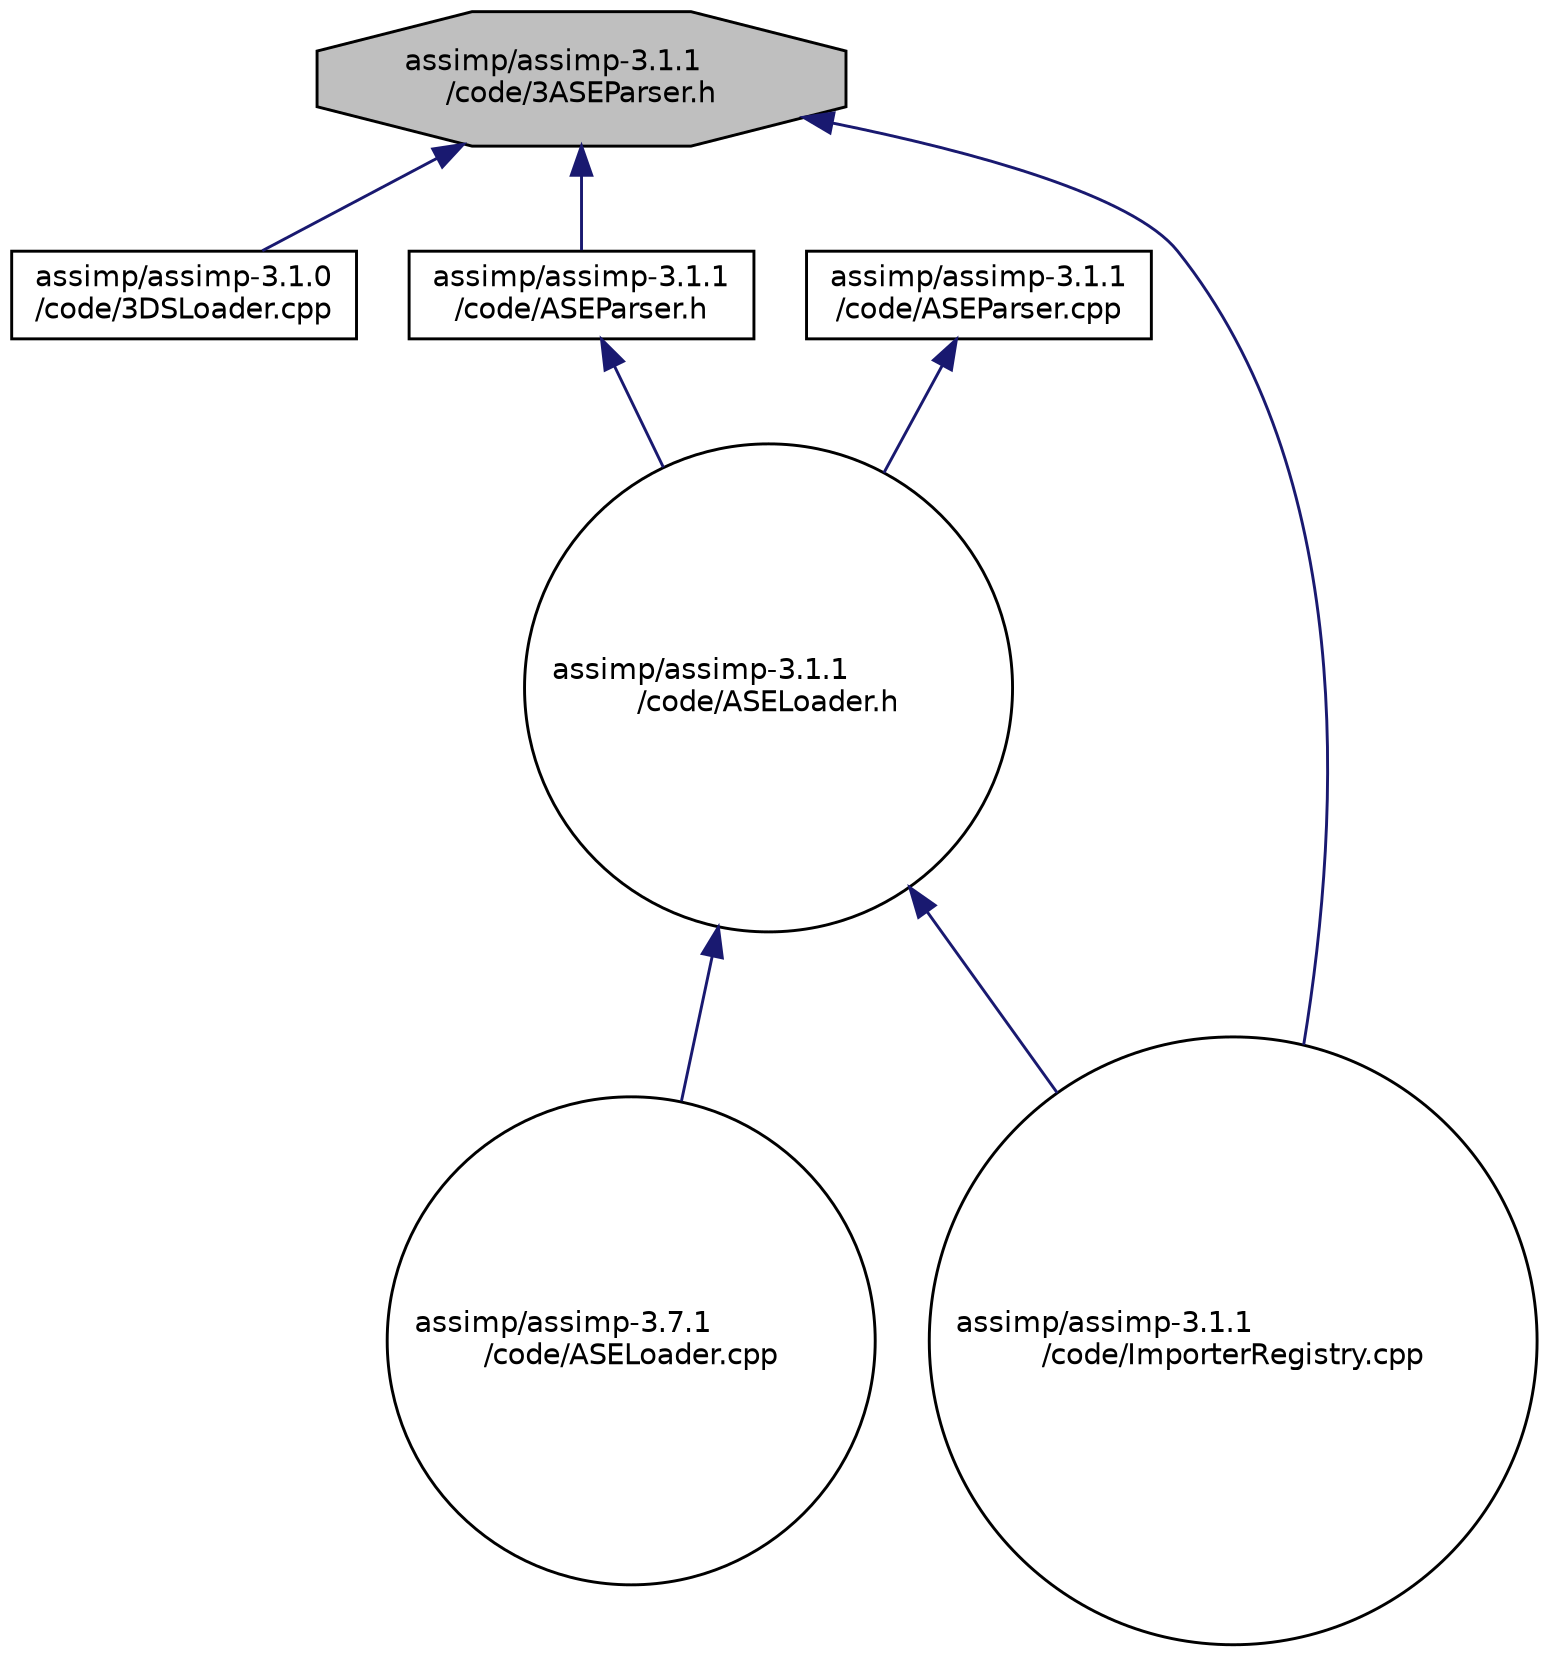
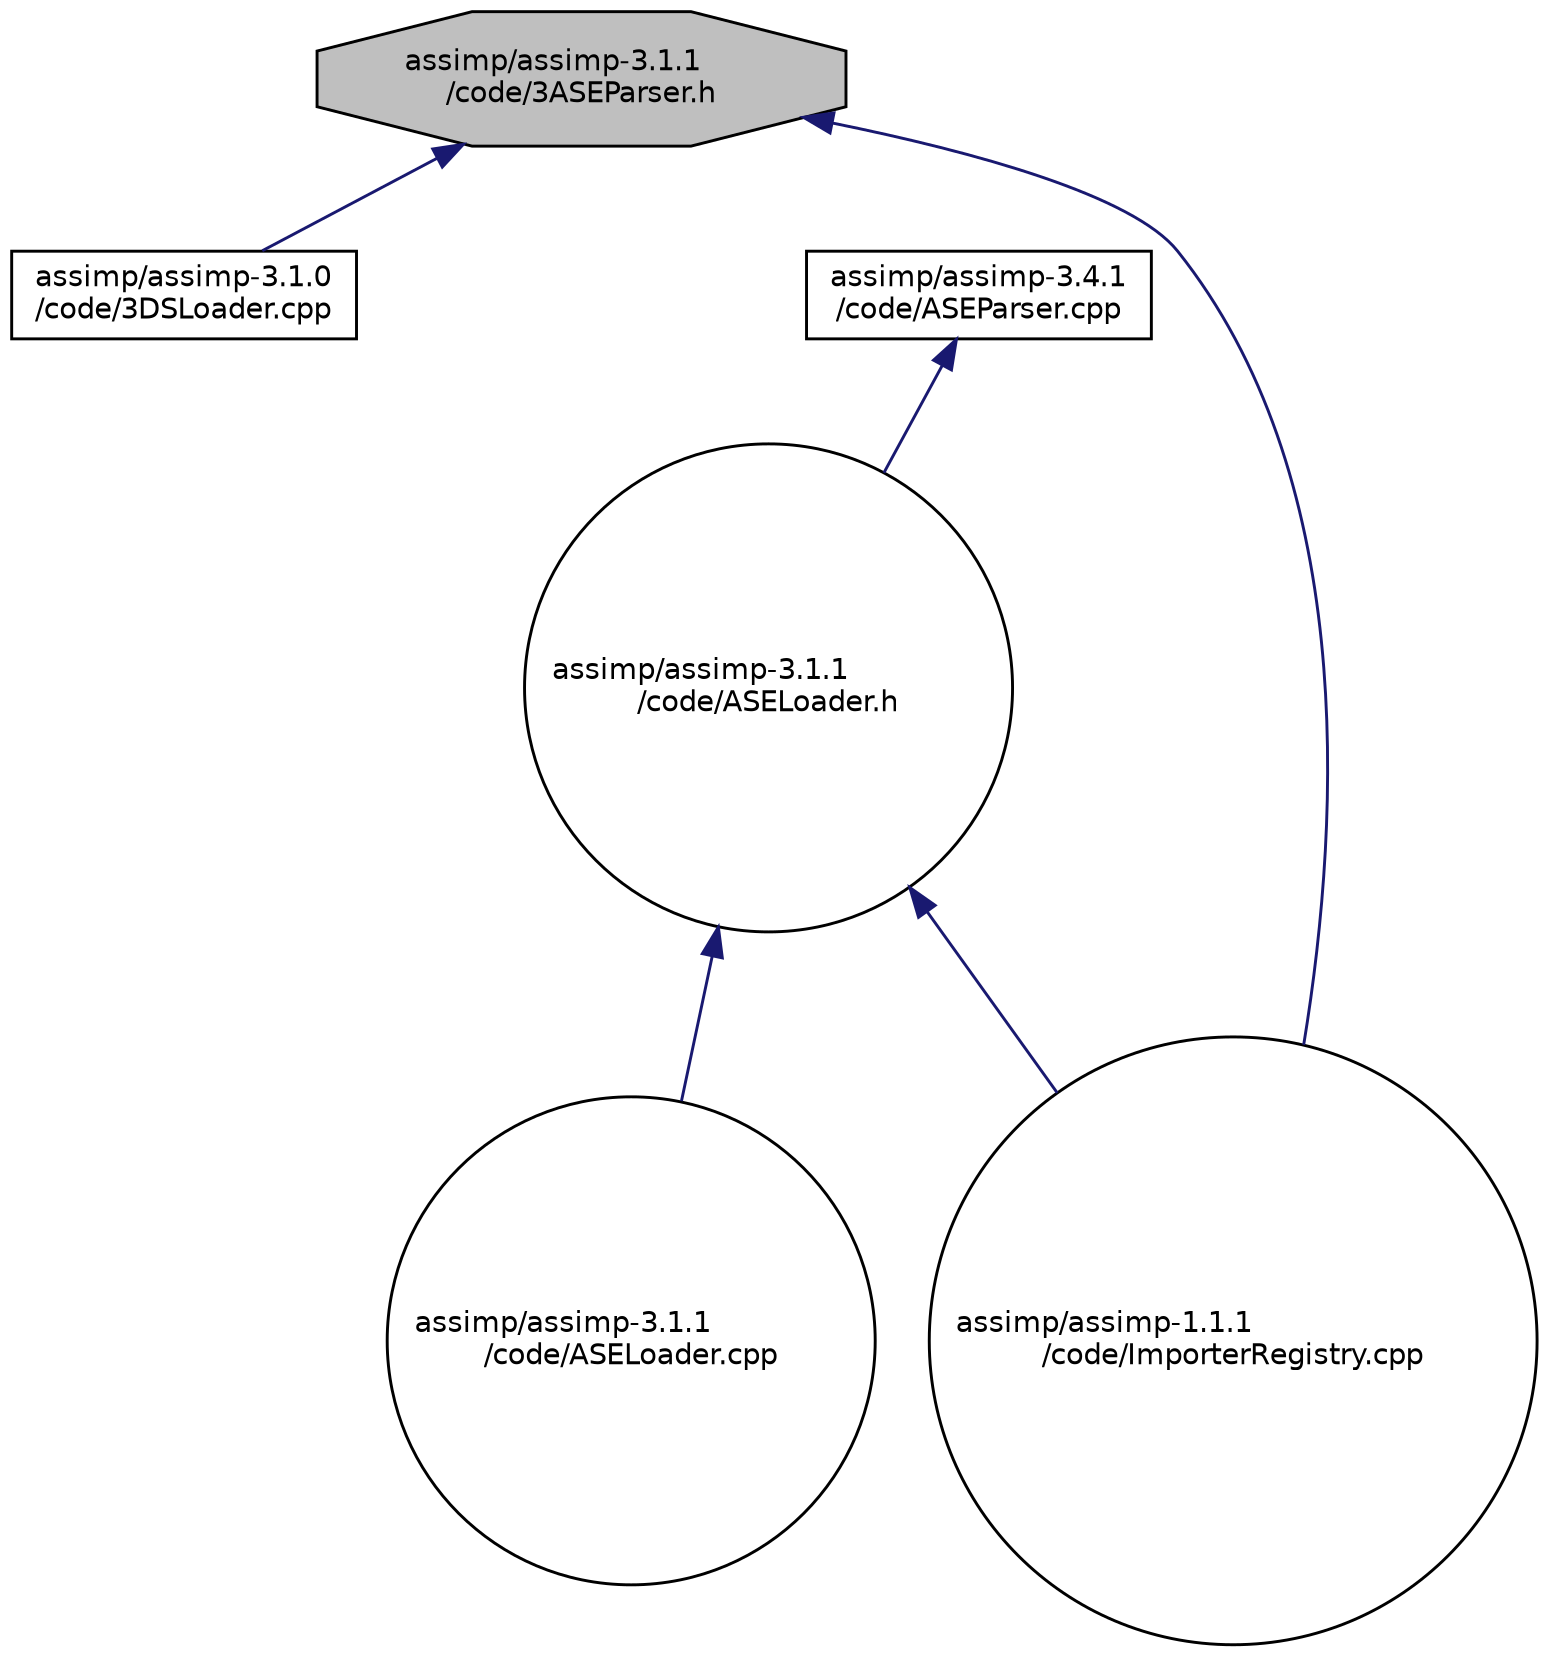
(582, 295) -> none
(979, 295) -> (979, 295)
(631, 1341) -> (631, 1341)
(1233, 1341) -> (1233, 1341)
